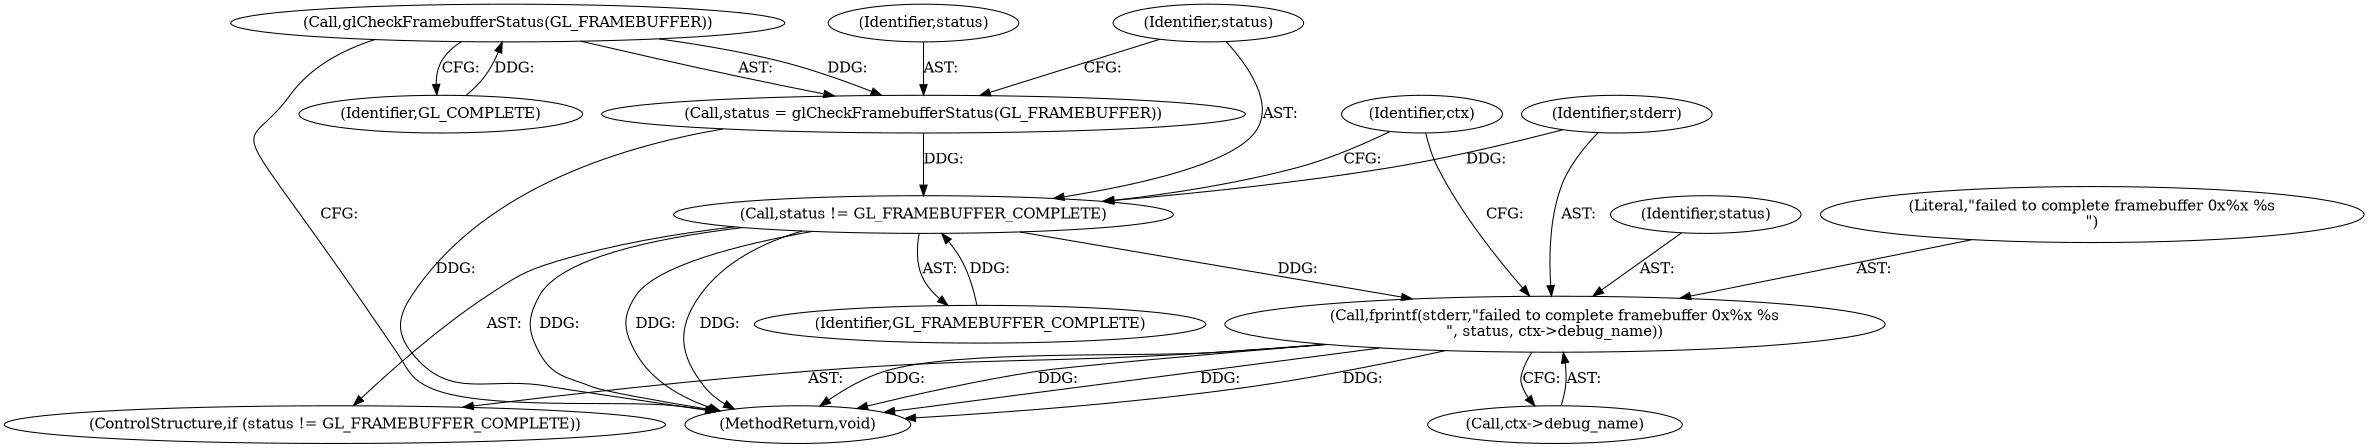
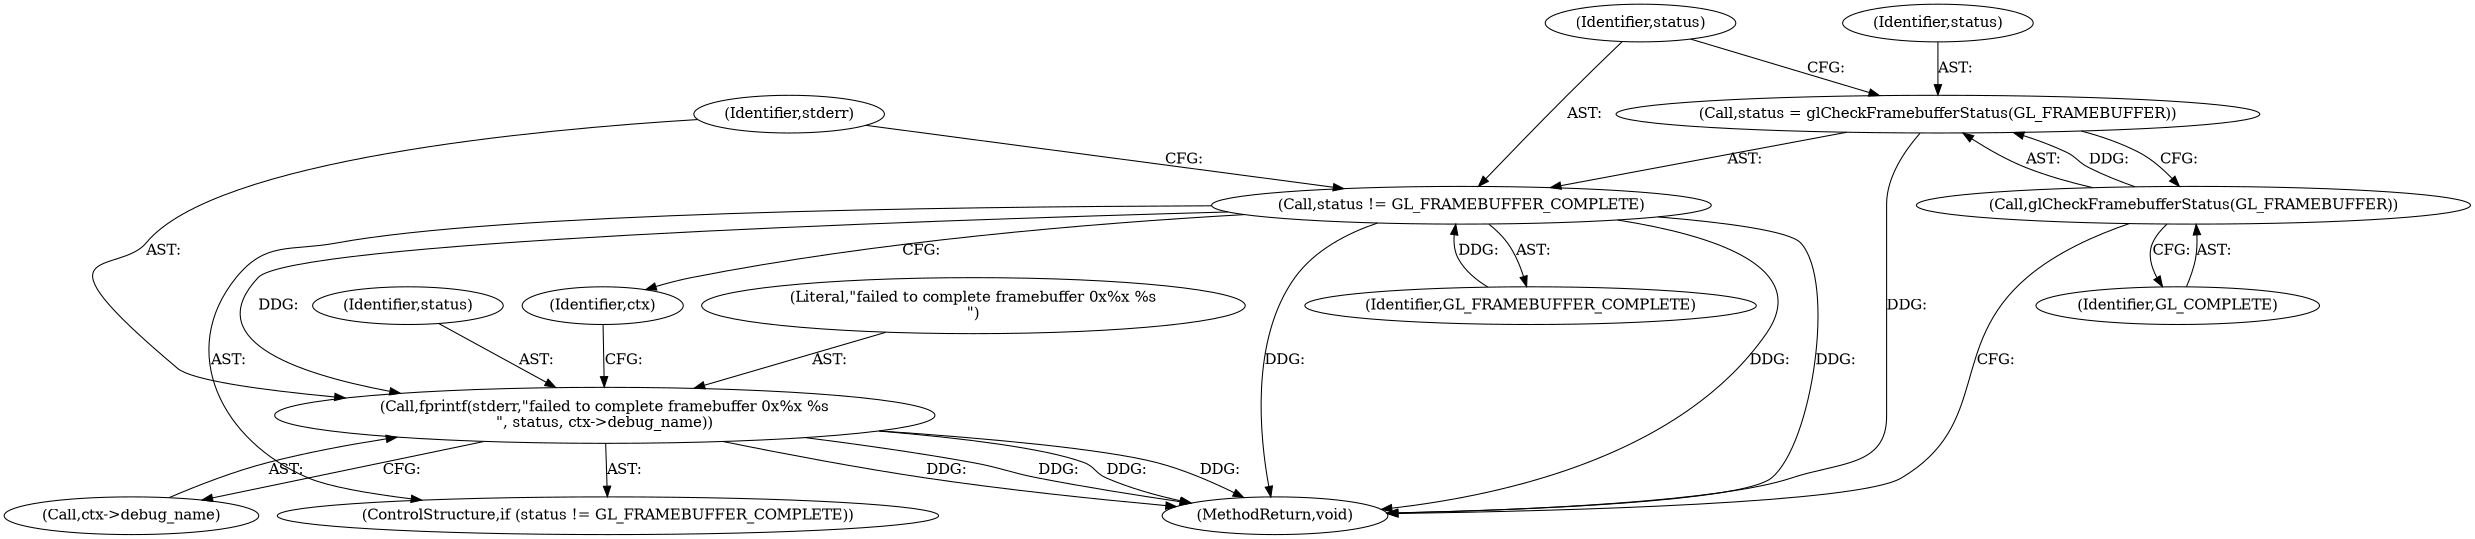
(517, 69) -> (2216, 251)
none -> (2130, 148)
(946, 160) -> (1747, 160)
(1489, 160) -> (1187, 160)
(1255, 178) -> (948, 239)
